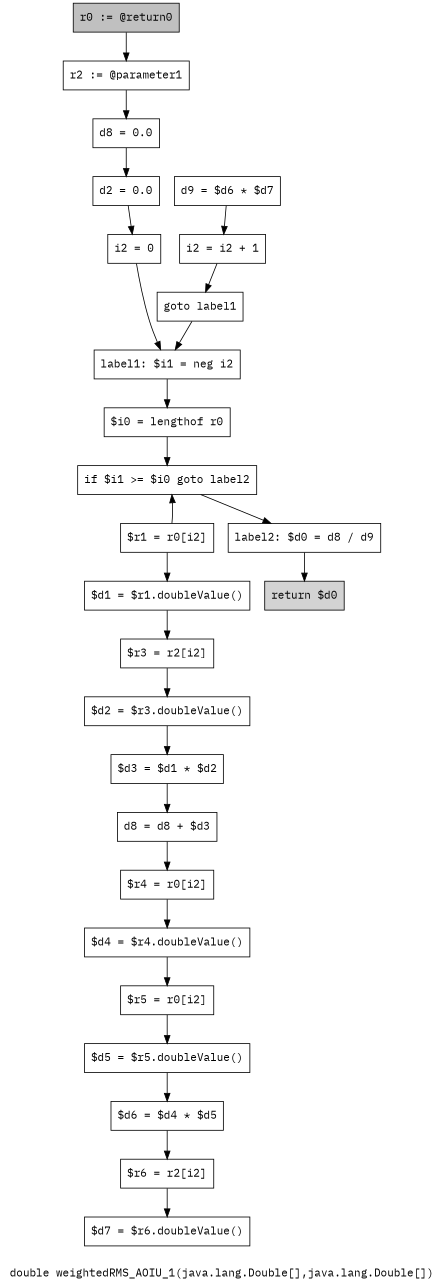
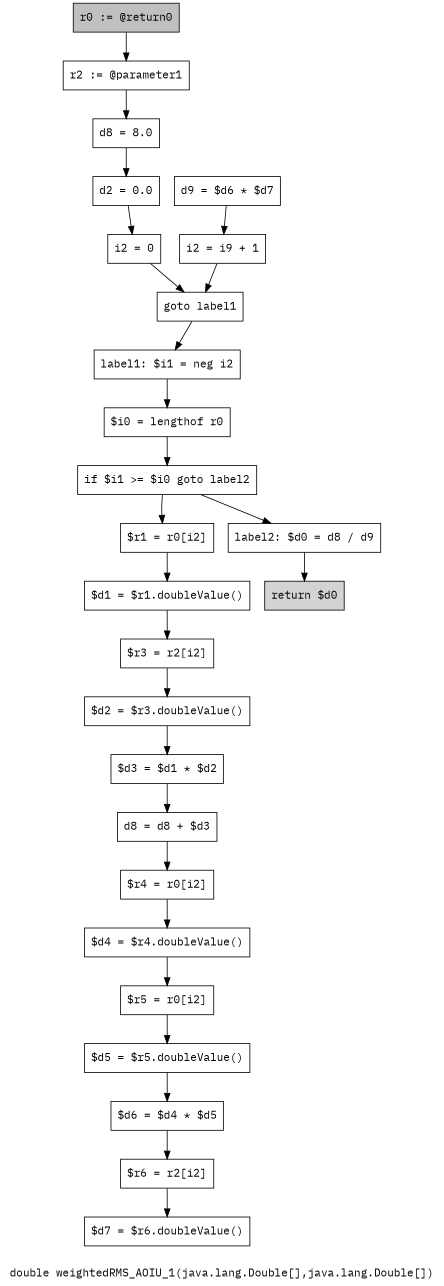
(126, 133) -> (126, 133)
(223, 249) -> (223, 249)
(145, 304) -> (164, 275)
(173, 513) -> (162, 505)
